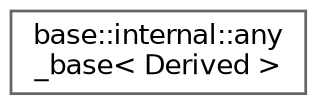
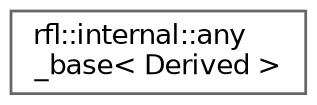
(158, 52) -> (158, 52)
